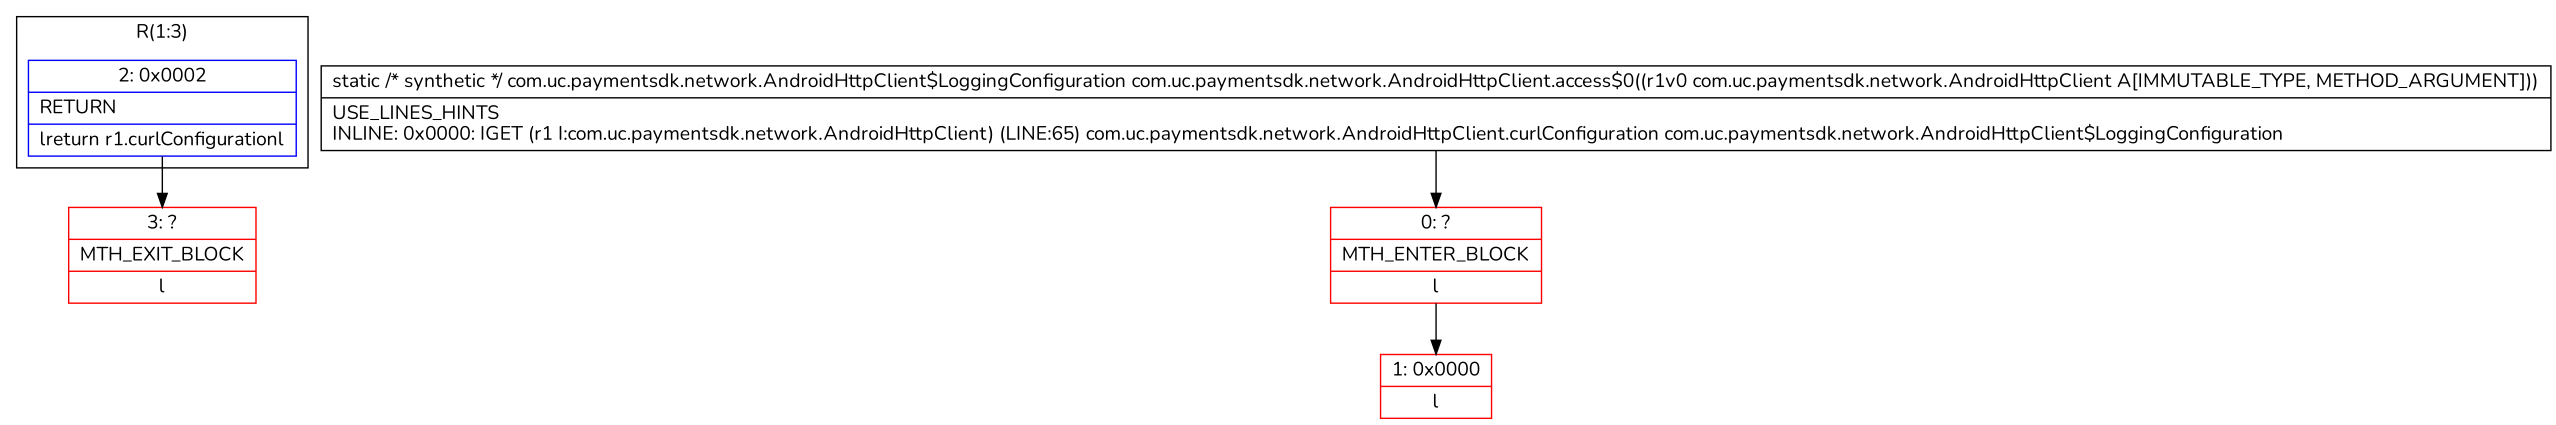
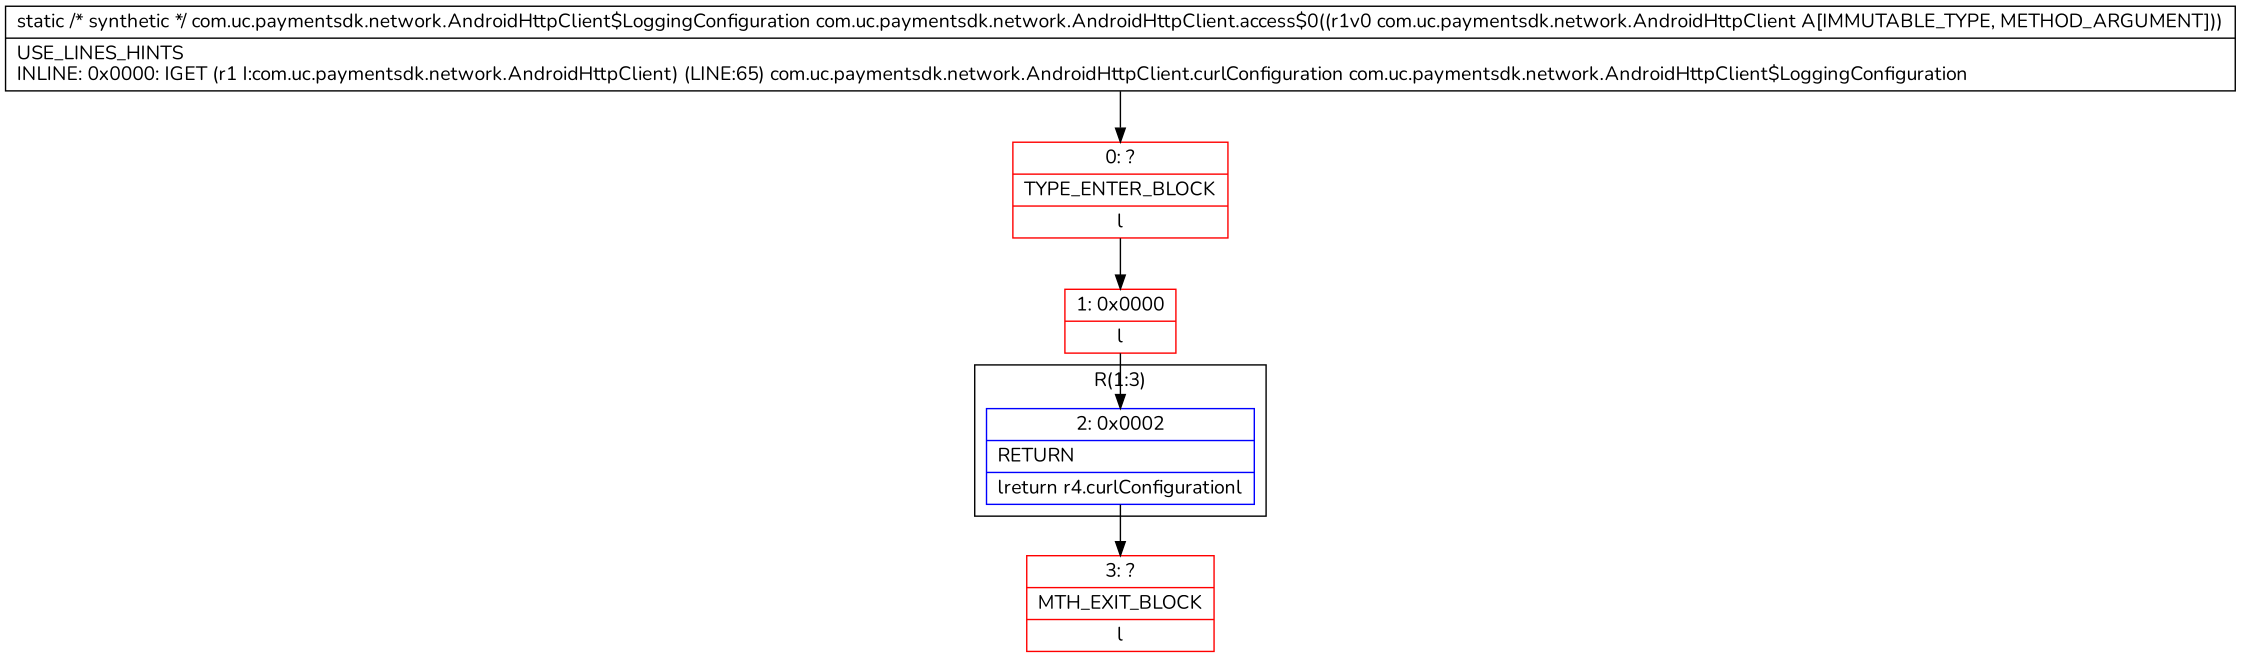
(162, 139) -> (1120, 488)
(1436, 255) -> (1120, 189)
none -> (1120, 374)
